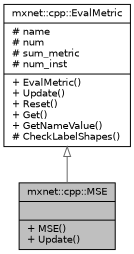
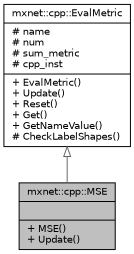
(40, 64) -> (37, 64)
